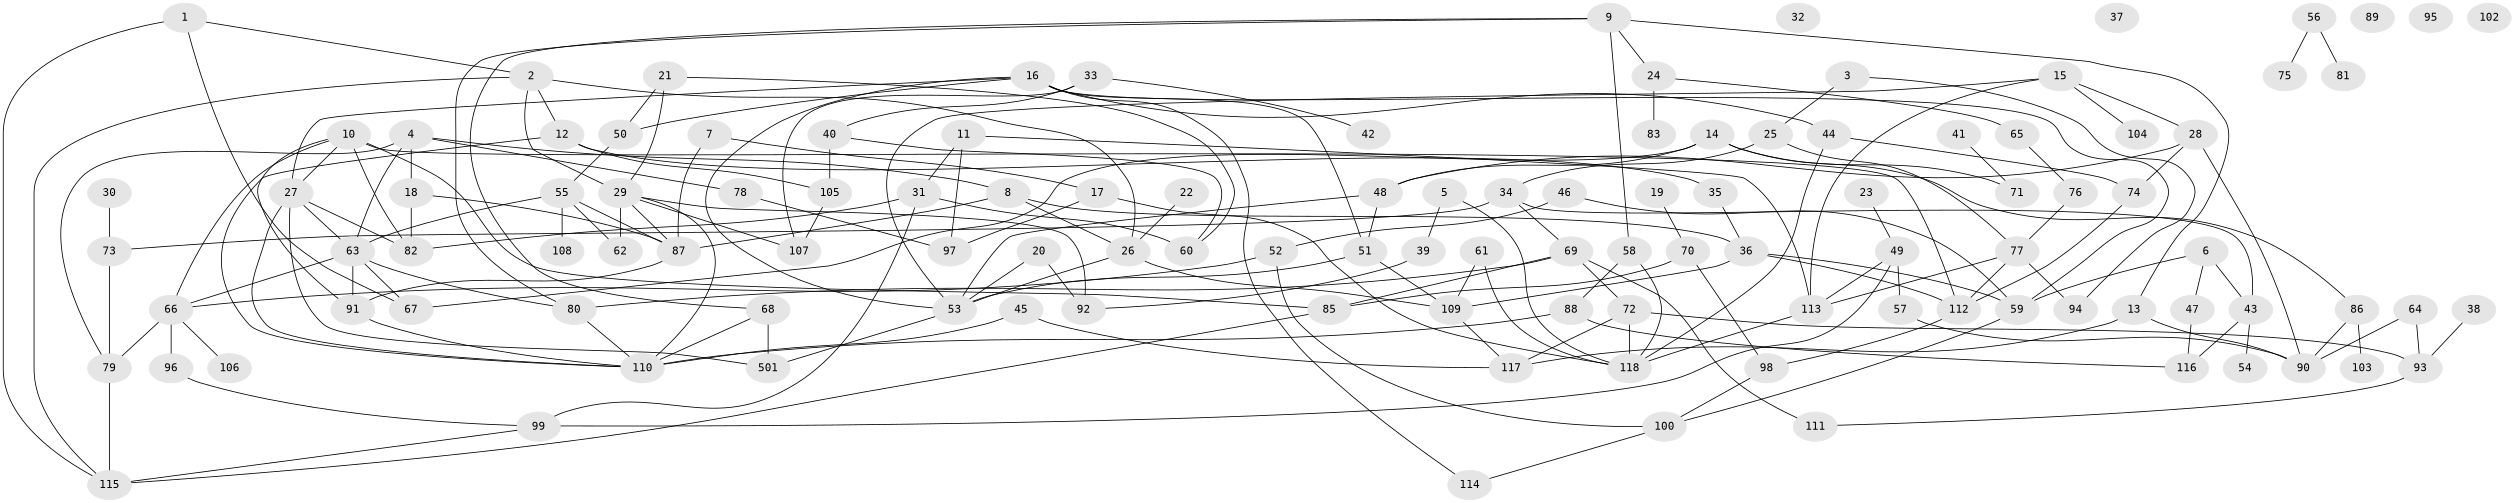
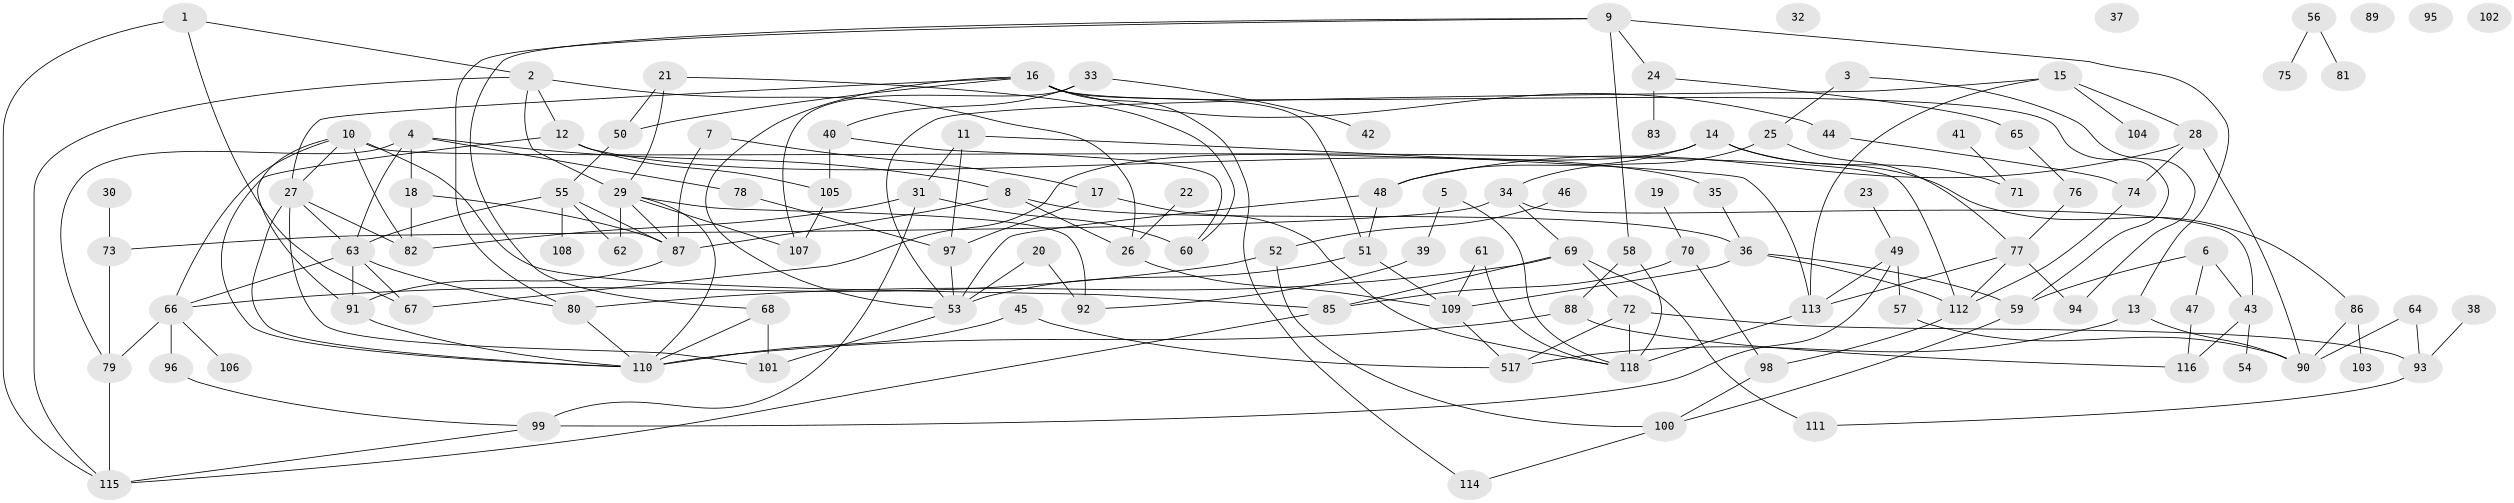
(1863, 218) -> none
(1044, 278) -> (952, 281)
(1764, 278) -> none
(768, 368) -> (768, 368)
(1511, 368) -> (1511, 368)
